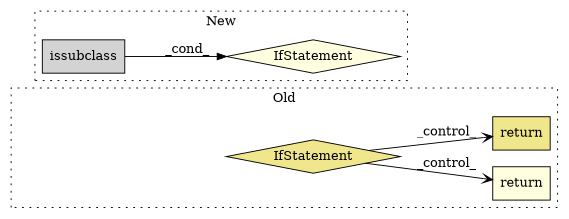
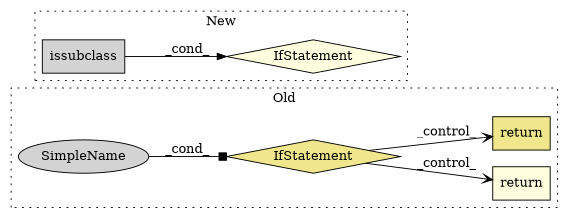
none -> (84, 157)
